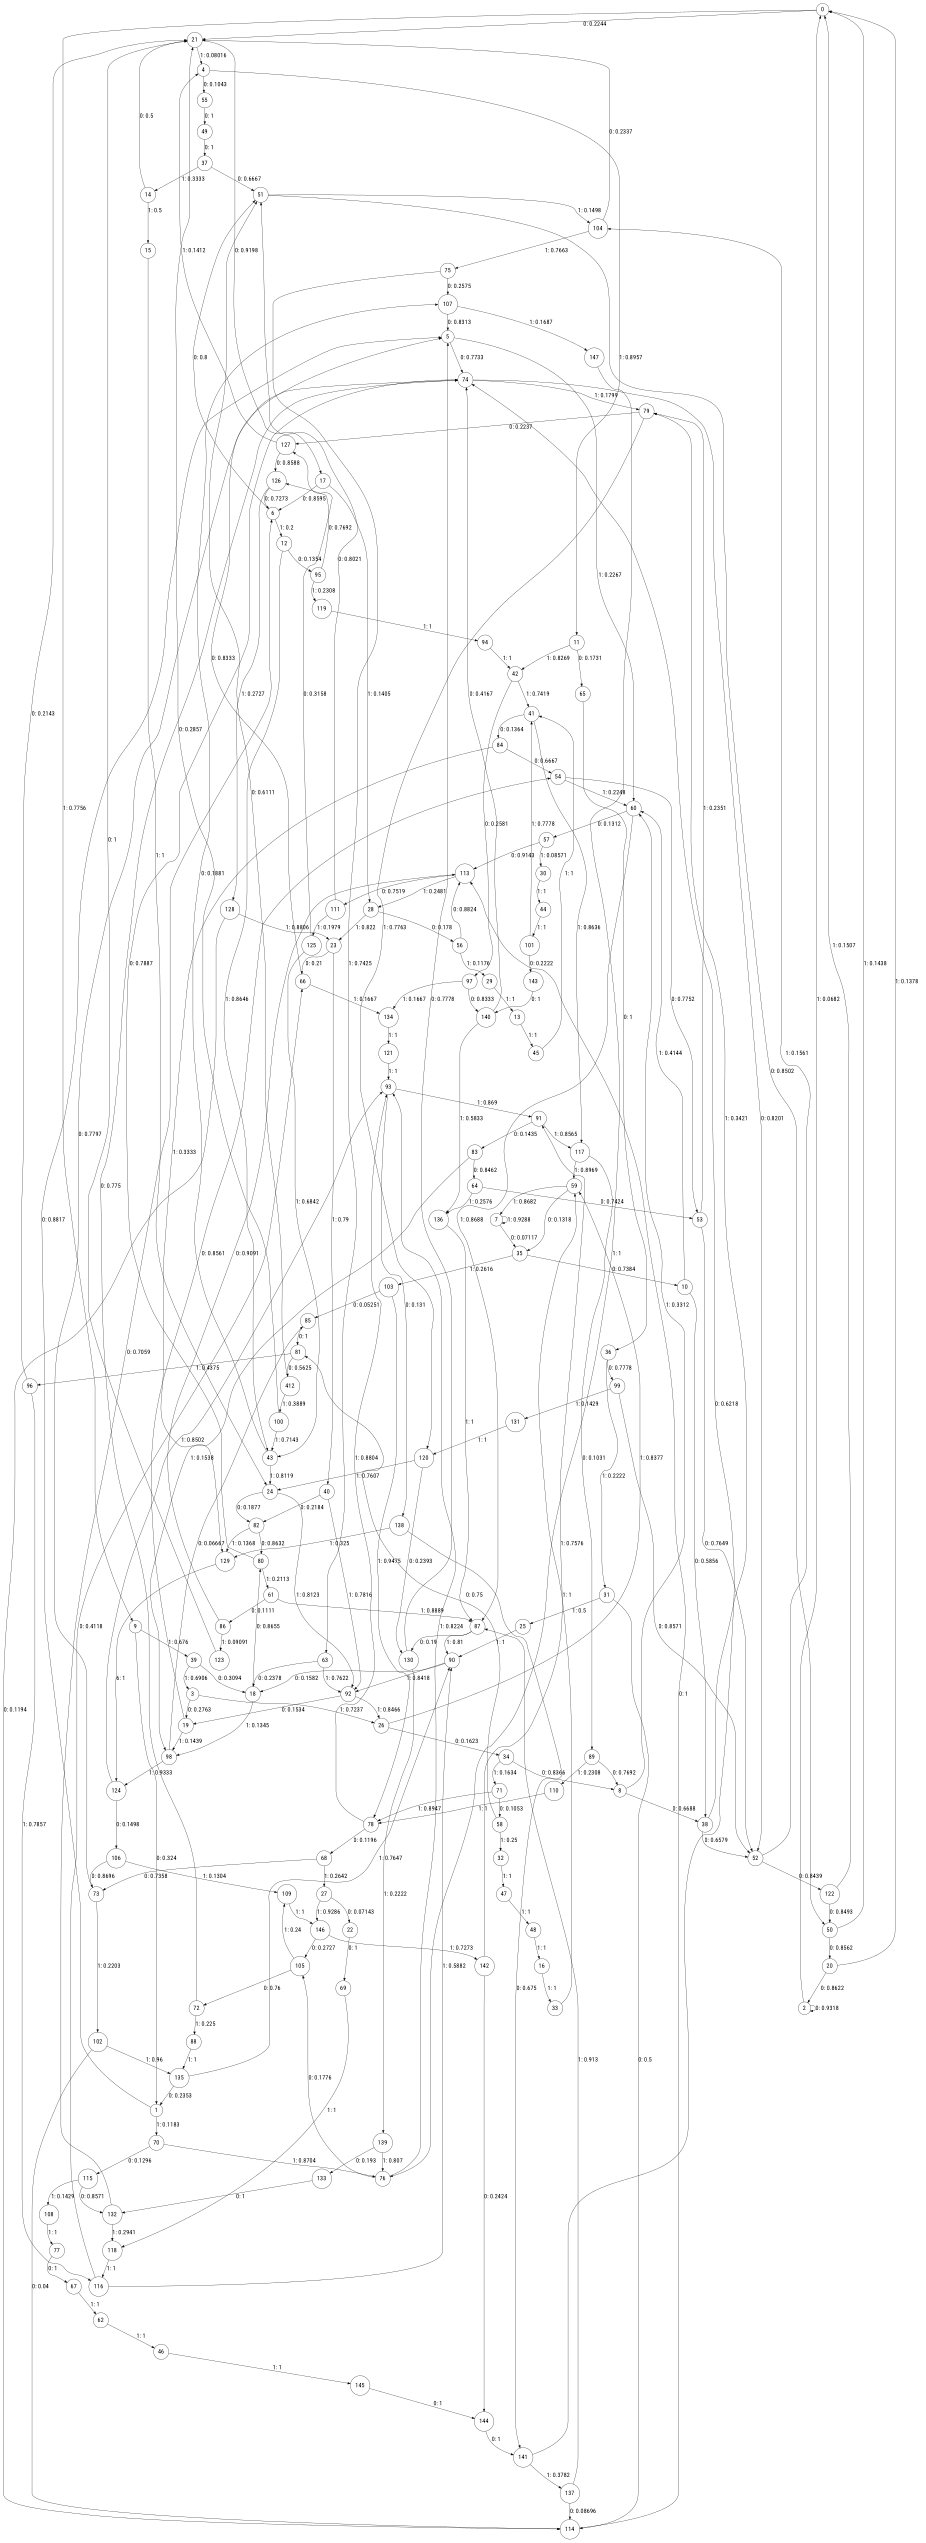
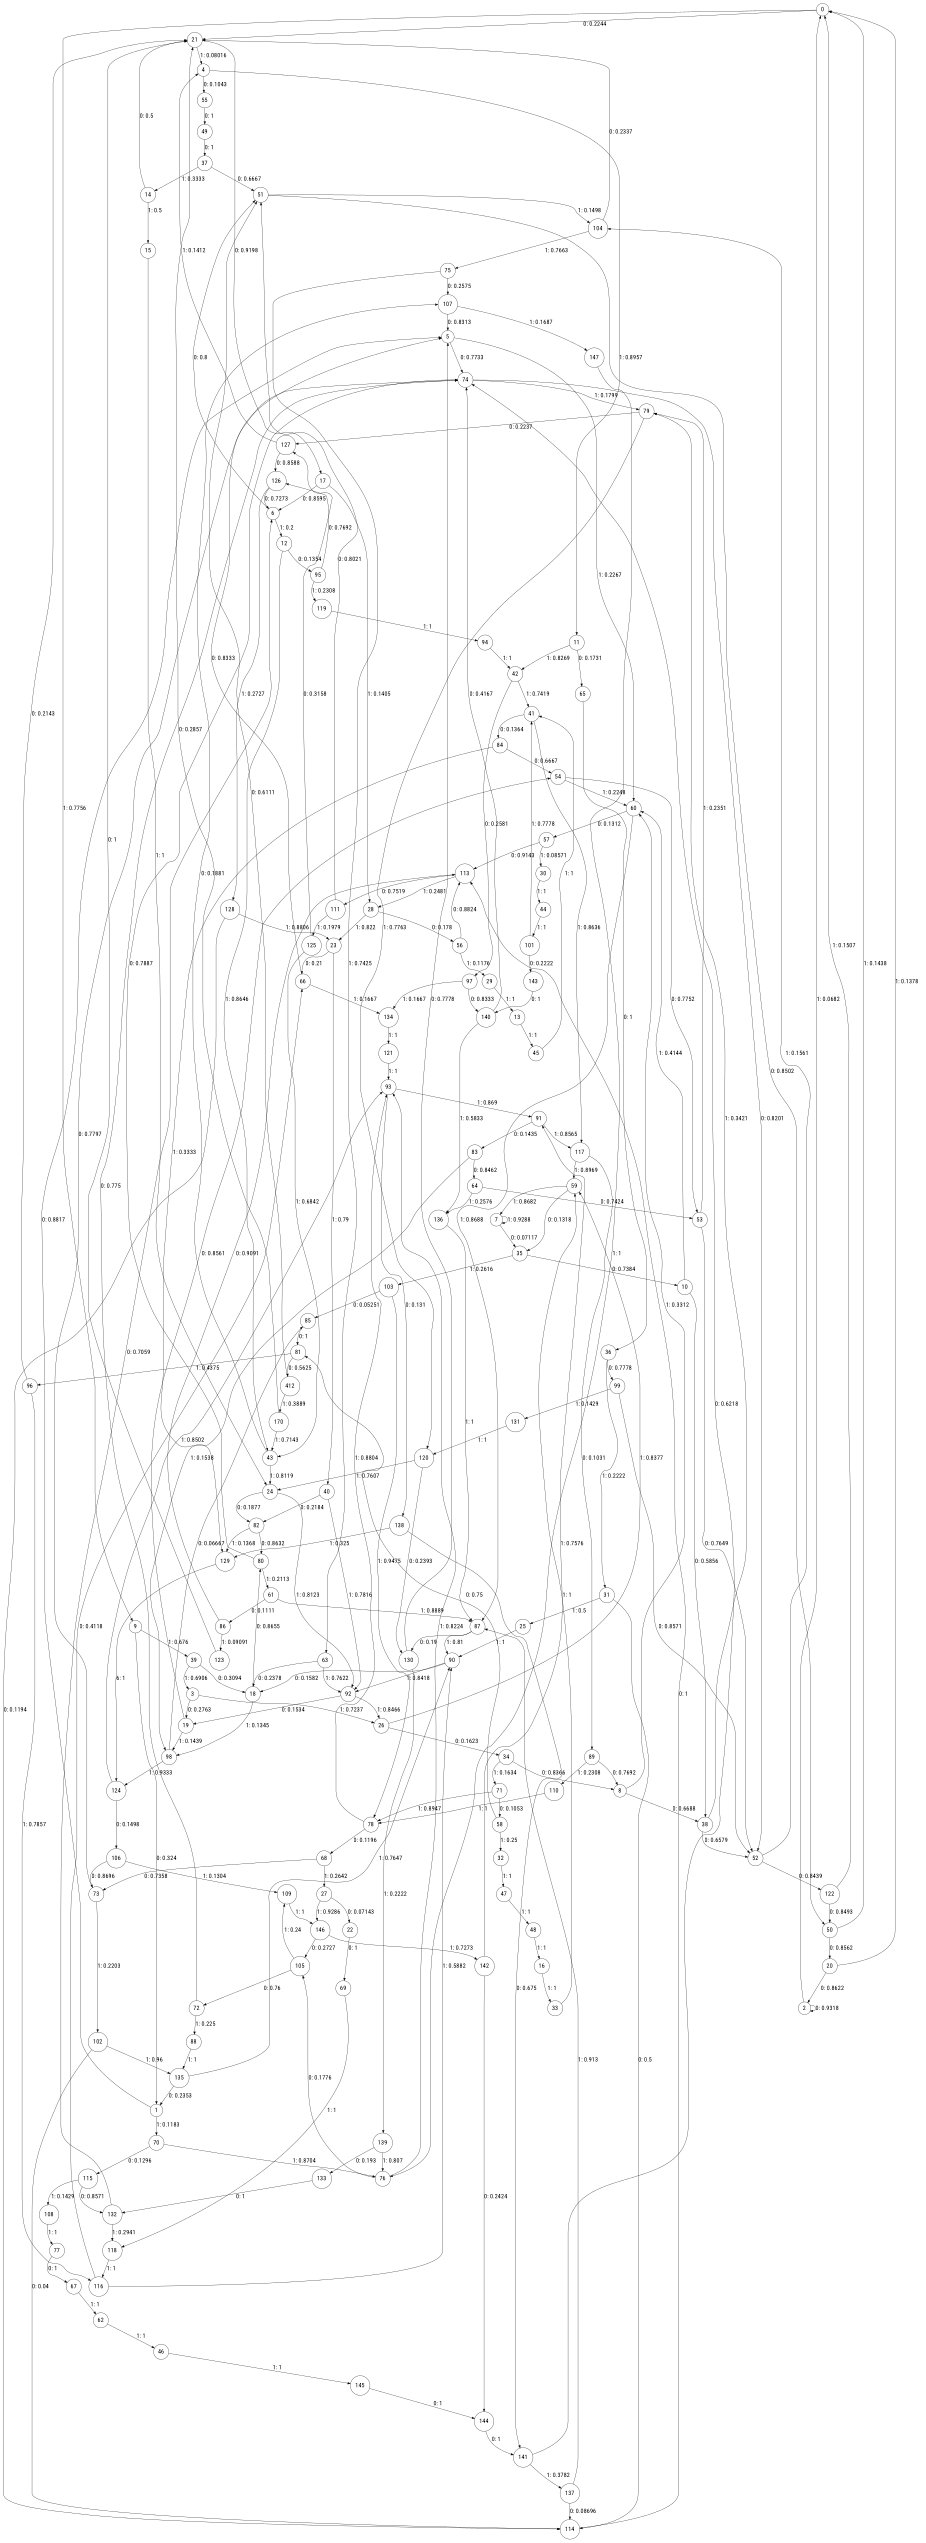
(279, 1422) -> (279, 1422)
